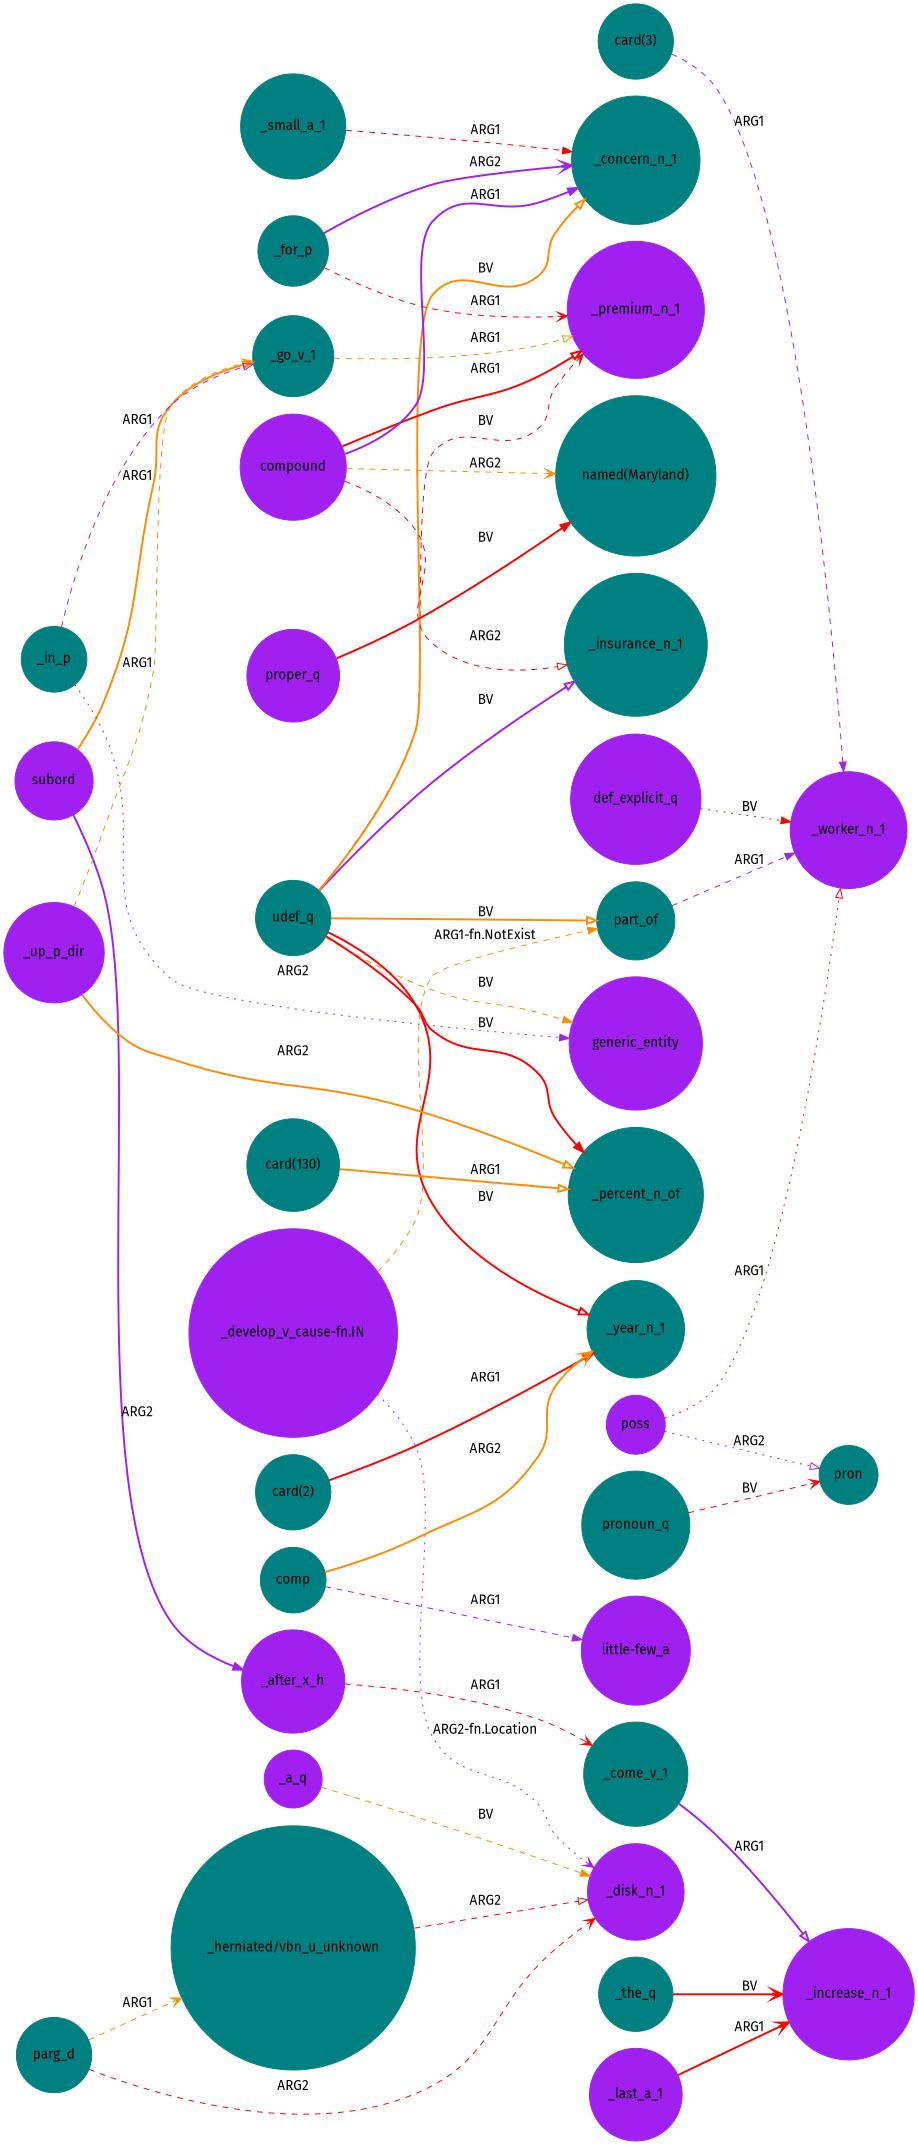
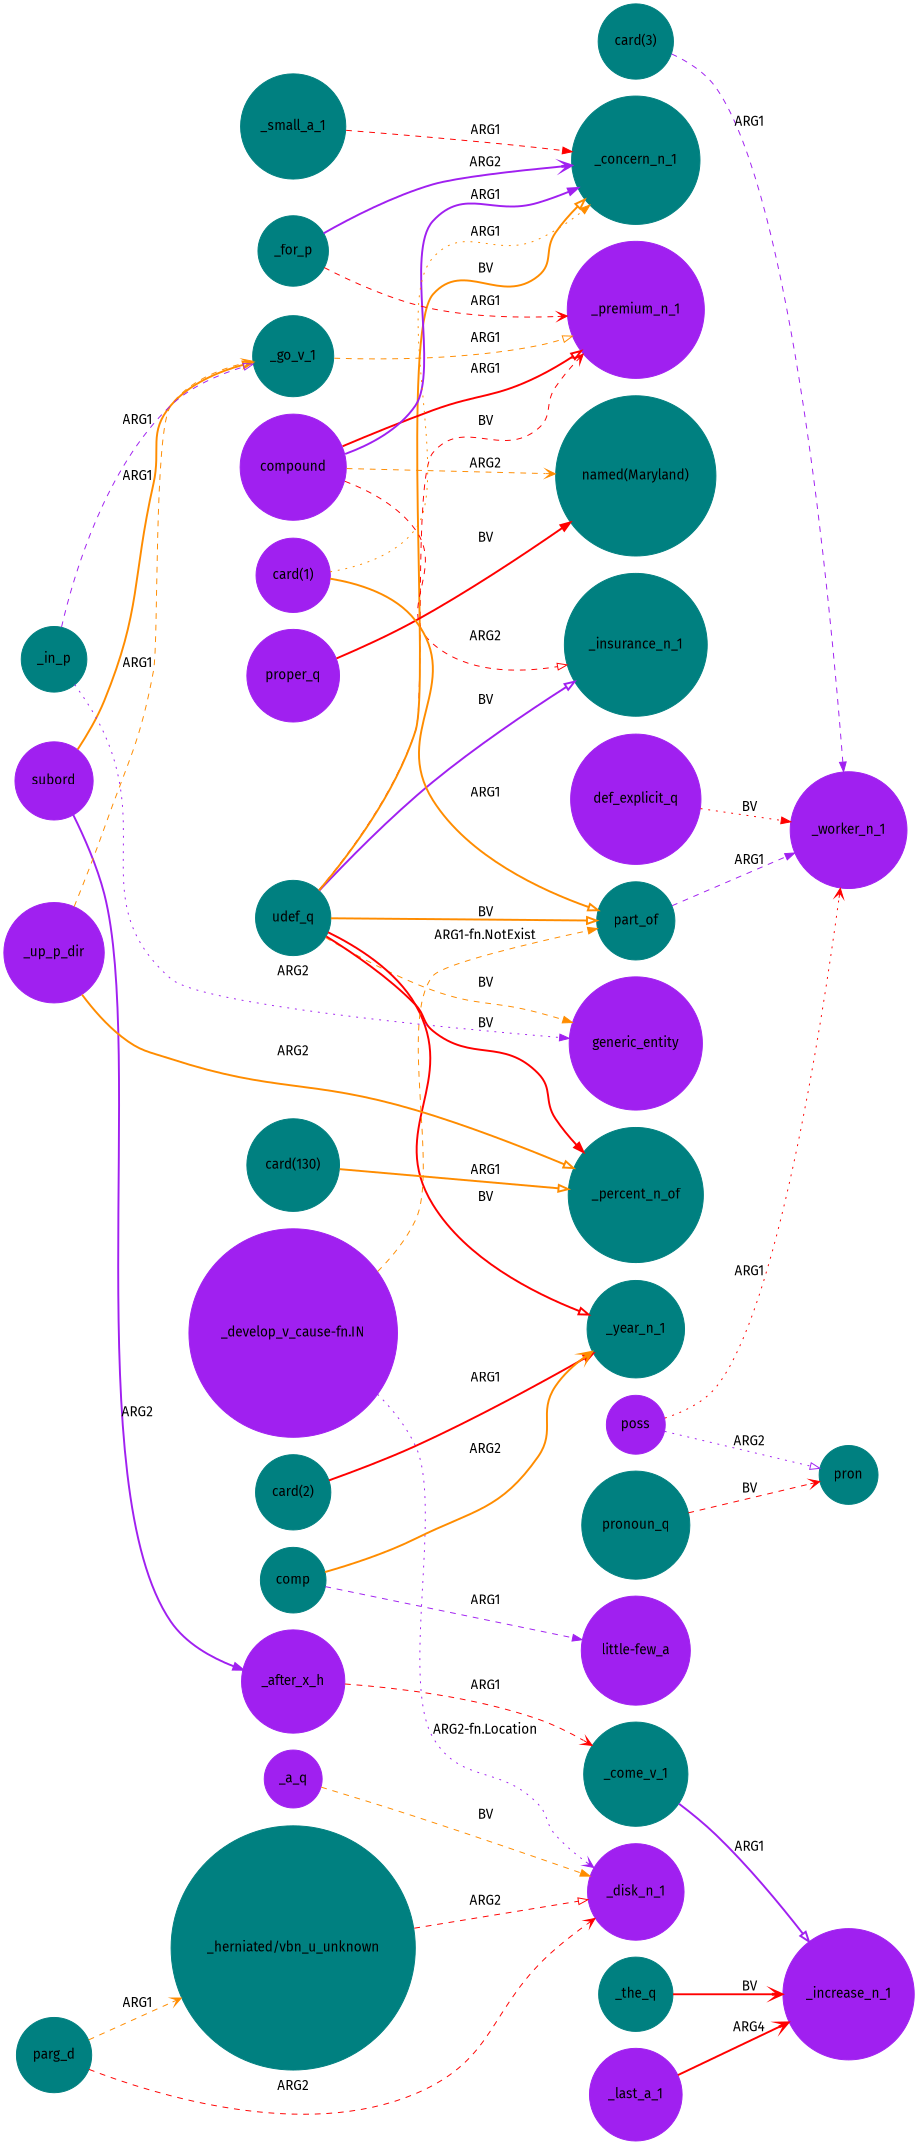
none -> (293, 575)
(790, 1178) -> (790, 1178)
(749, 2028) -> (749, 2028)
